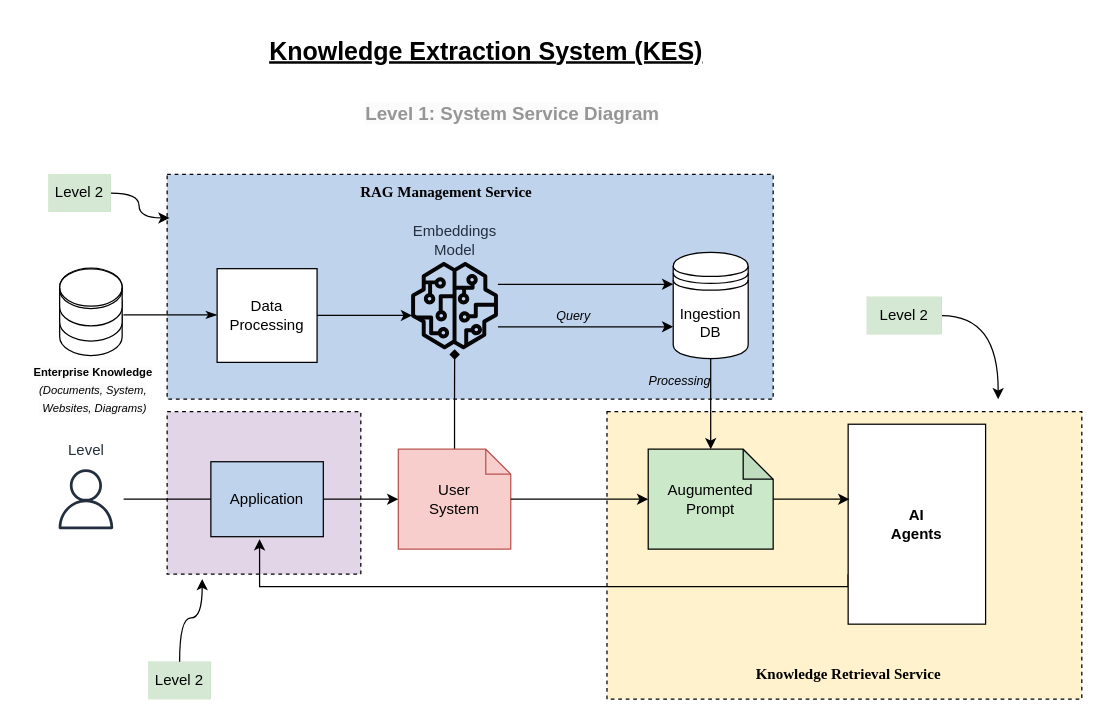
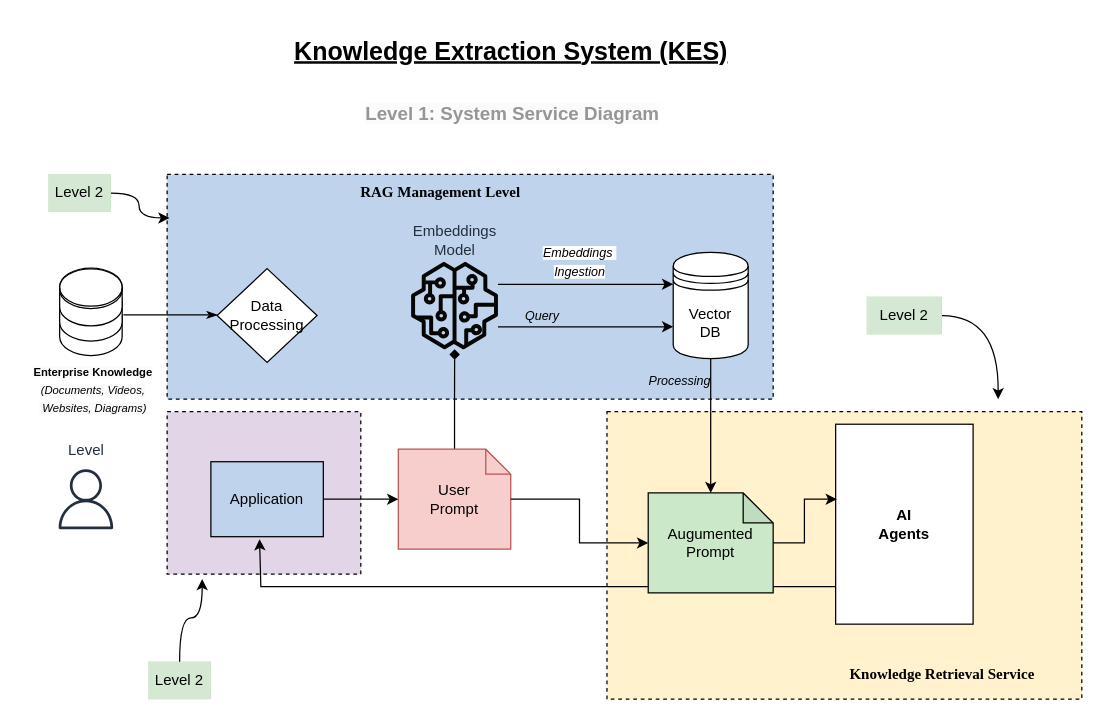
(486, 51) -> (511, 51)
(447, 193) -> (439, 193)
none -> (579, 262)
(267, 316) -> (267, 316)
(360, 316) -> none
(573, 316) -> (542, 316)
(711, 323) -> (711, 323)
(93, 417) -> (93, 417)
(167, 499) -> none
(454, 499) -> (454, 499)
(711, 499) -> (711, 543)
(917, 524) -> (904, 524)
(848, 674) -> (942, 674)
